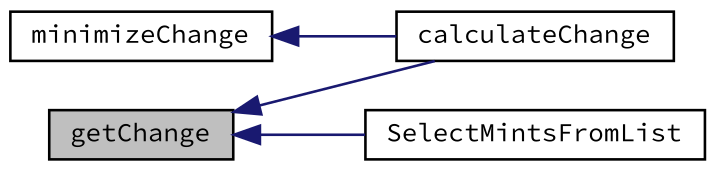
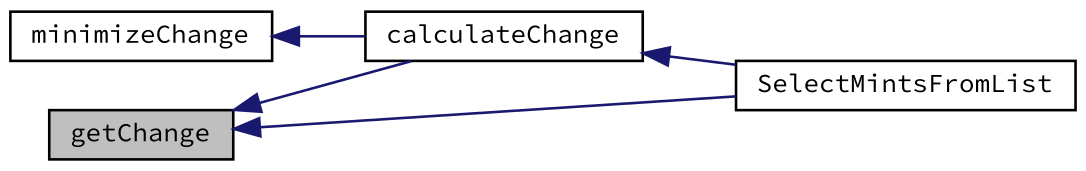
none -> (703, 61)
